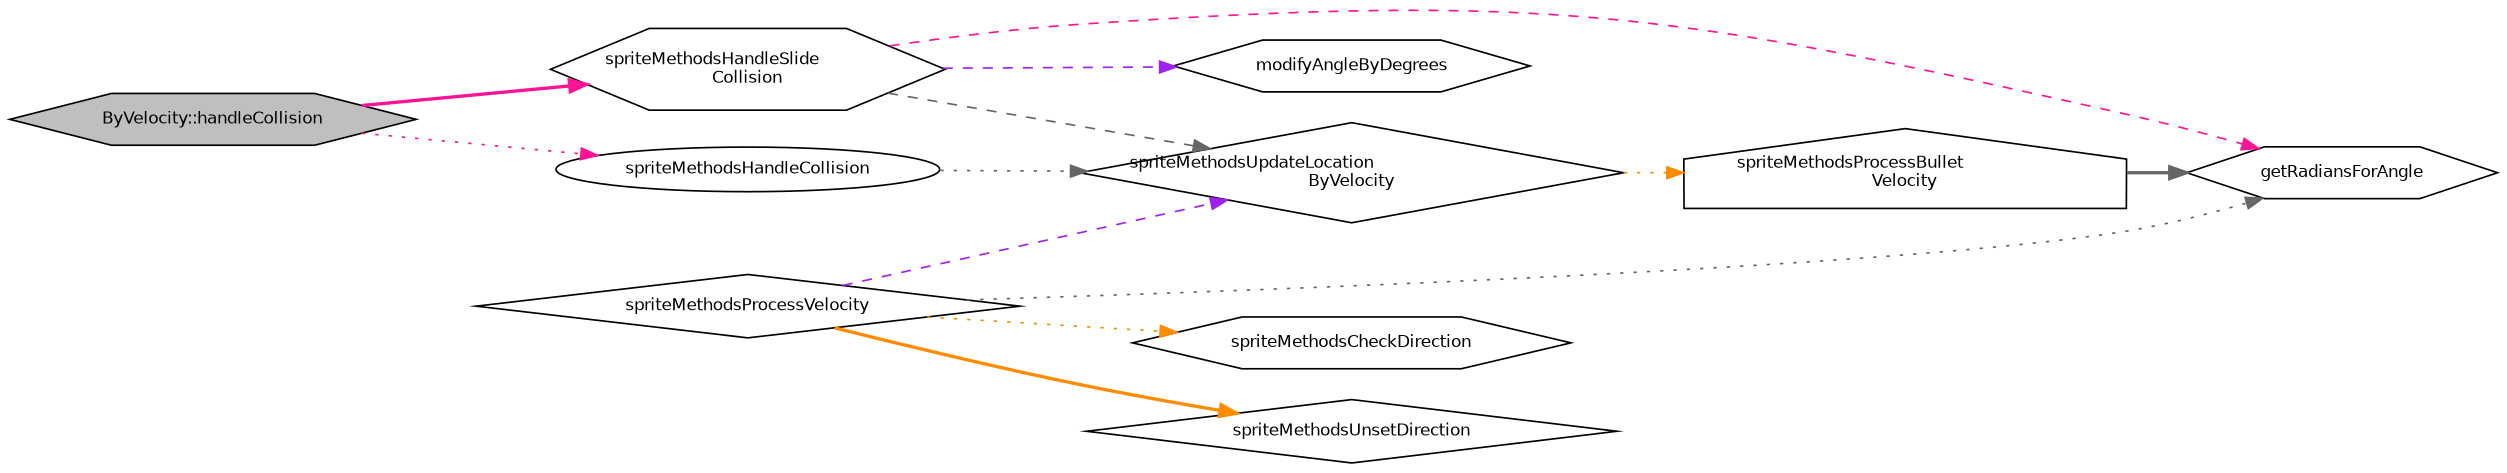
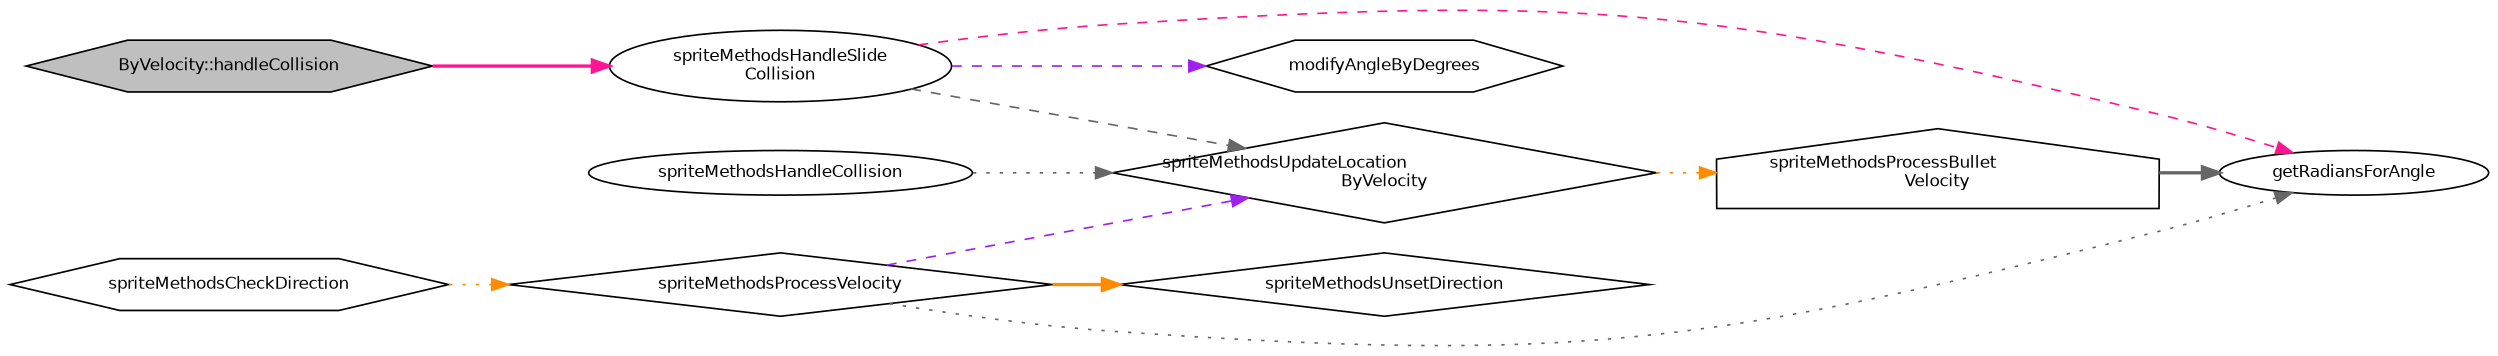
(748, 69) -> (780, 66)
(471, 144) -> none
(2342, 173) -> (2354, 173)
(1044, 324) -> (470, 285)
